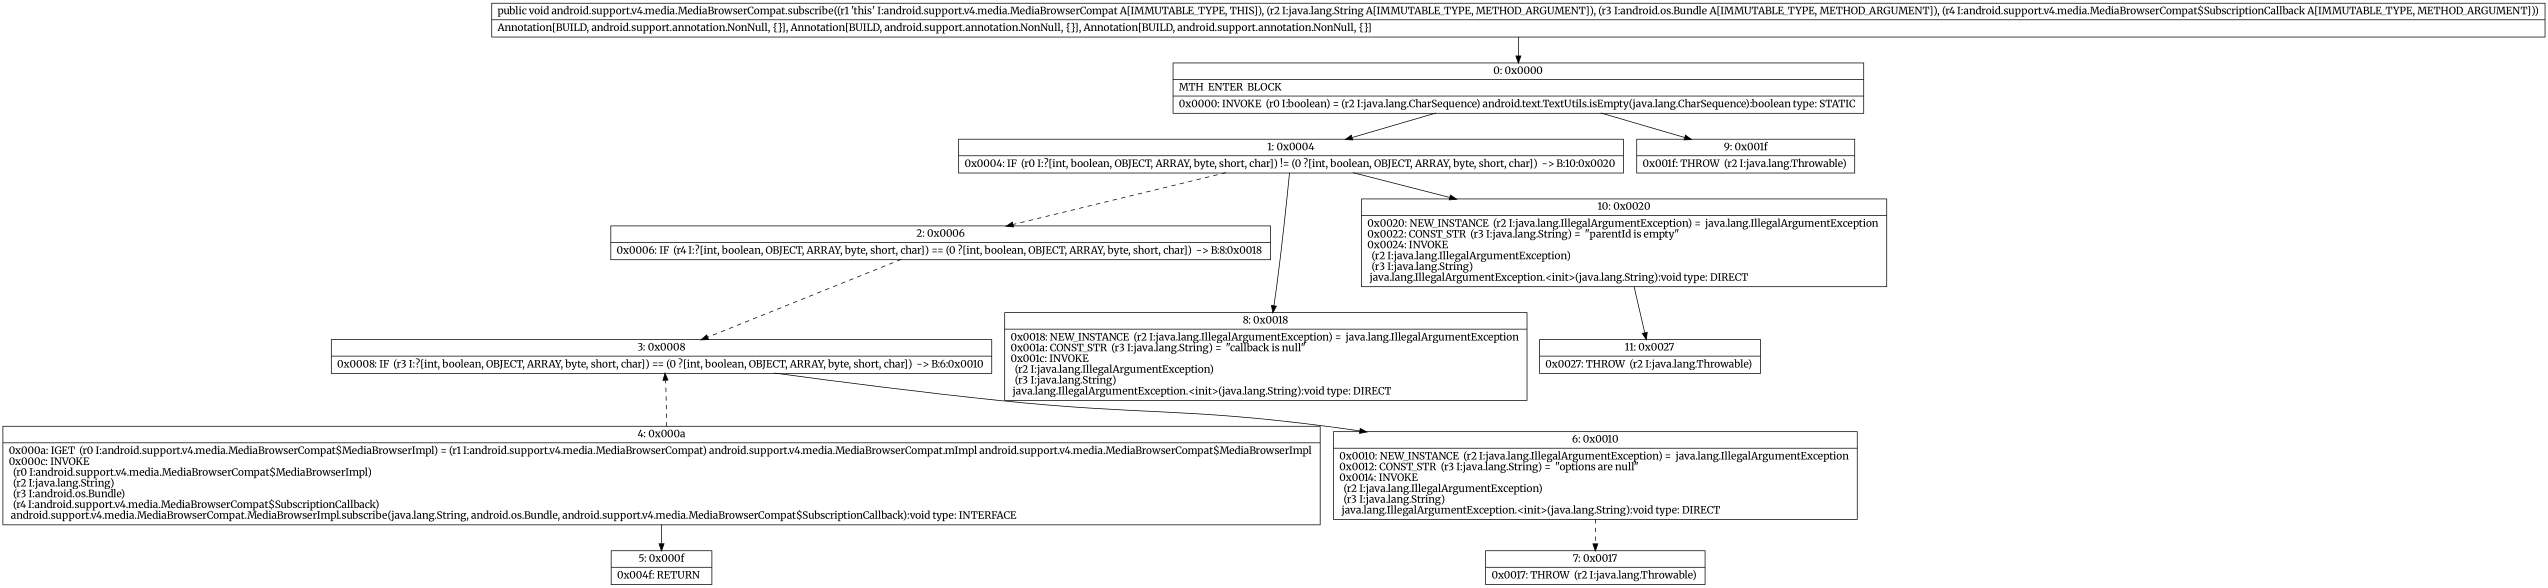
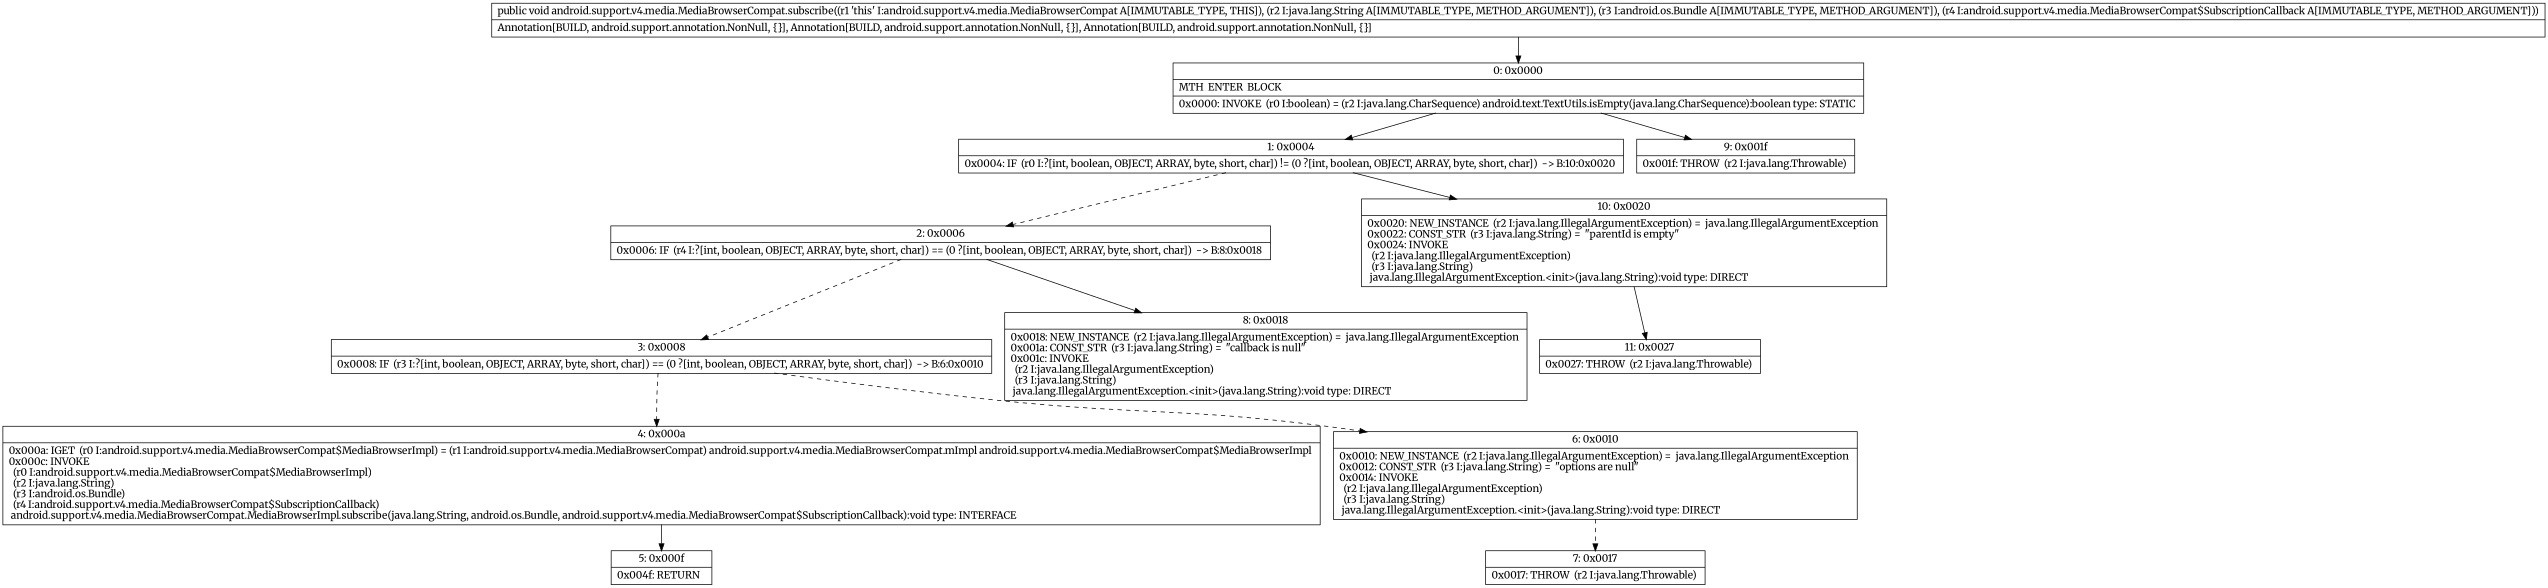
(1282, 239) -> (1061, 285)
(666, 403) -> (657, 396)
(1067, 406) -> (1067, 406)
